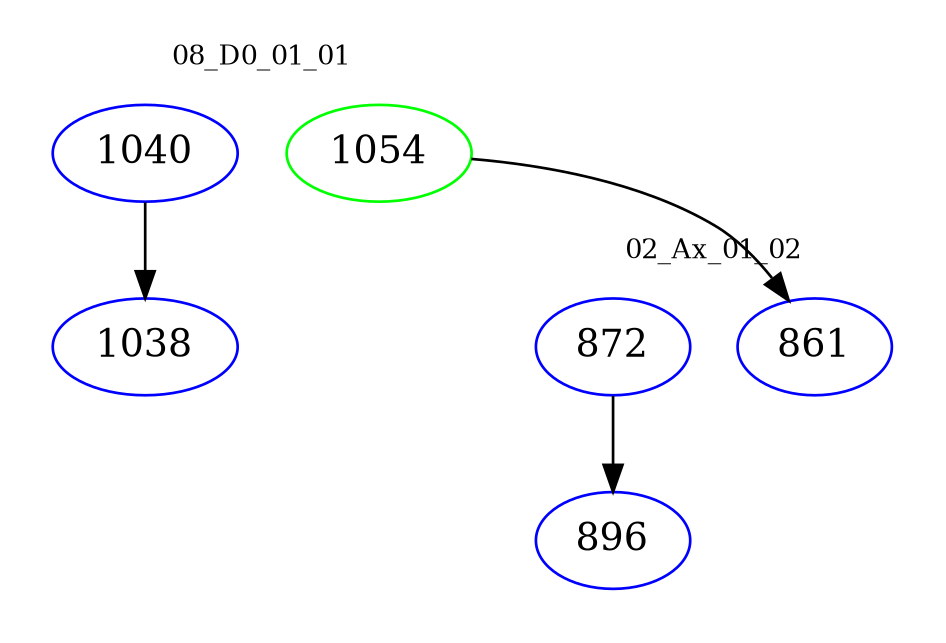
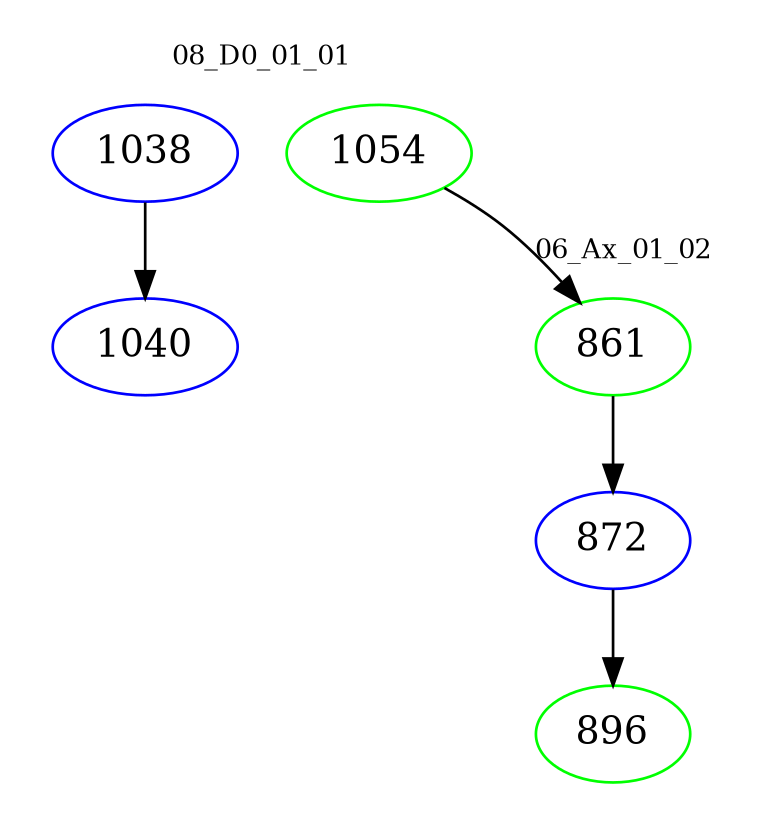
(145, 237) -> (145, 237)
(714, 251) -> (624, 251)
(815, 347) -> (613, 347)
none -> (613, 430)
(613, 540) -> (613, 734)
